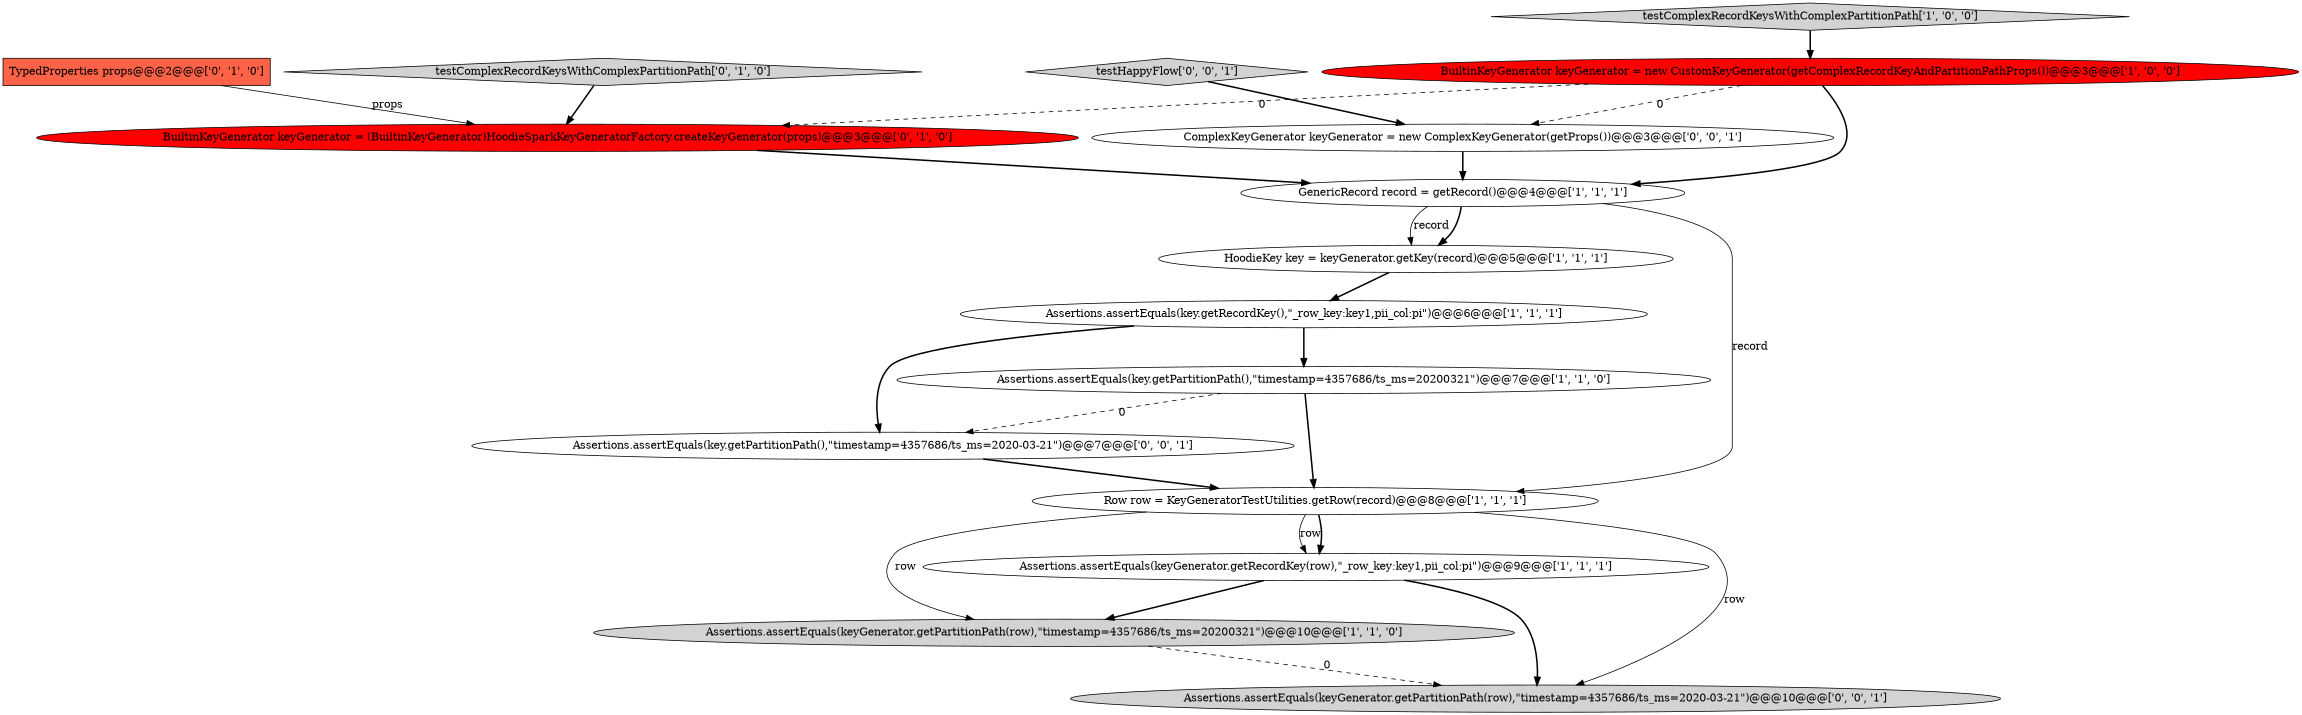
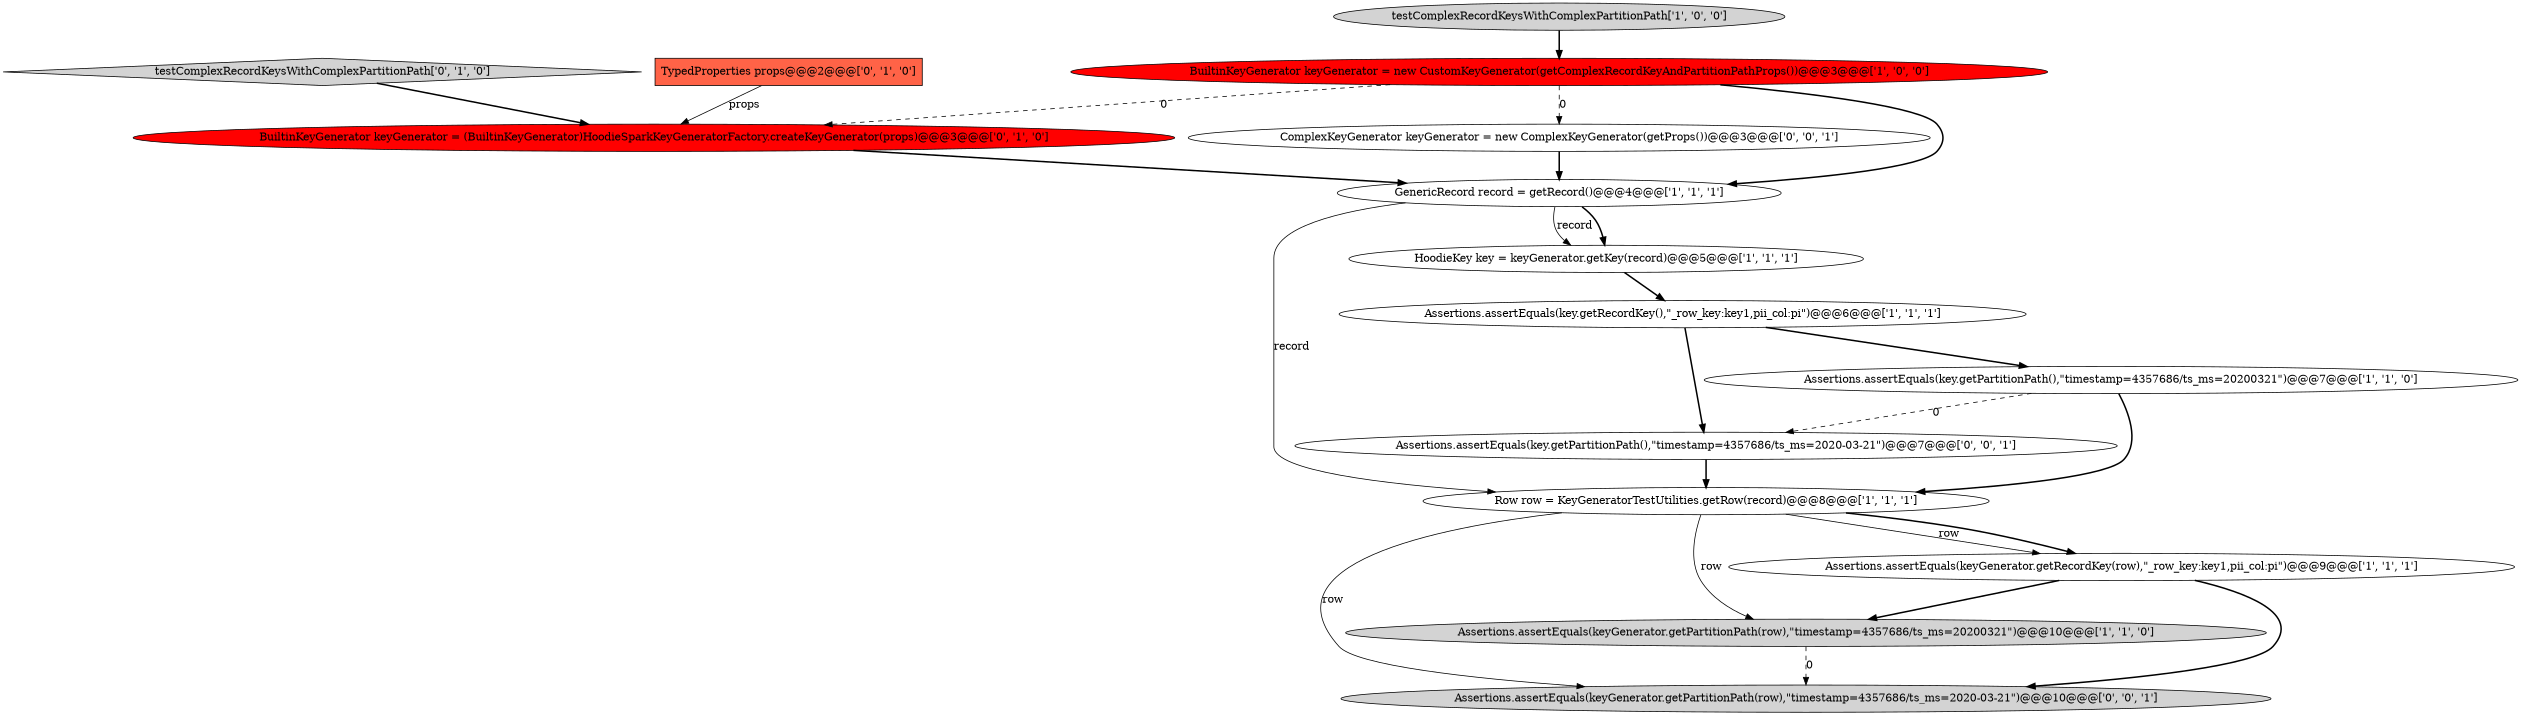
(1810, 17) -> (1559, 17)
(1167, 72) -> none
